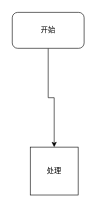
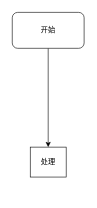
(54, 171) -> (48, 162)
